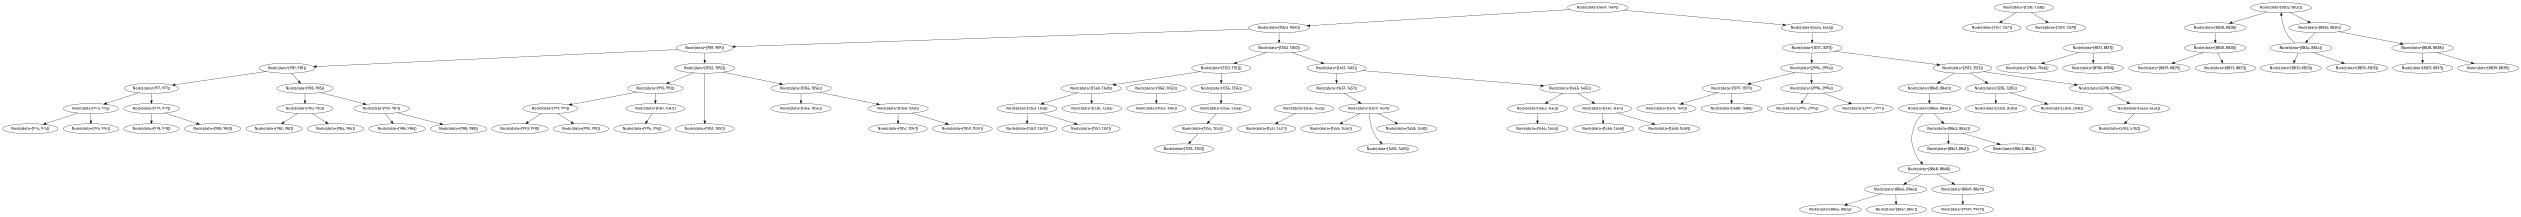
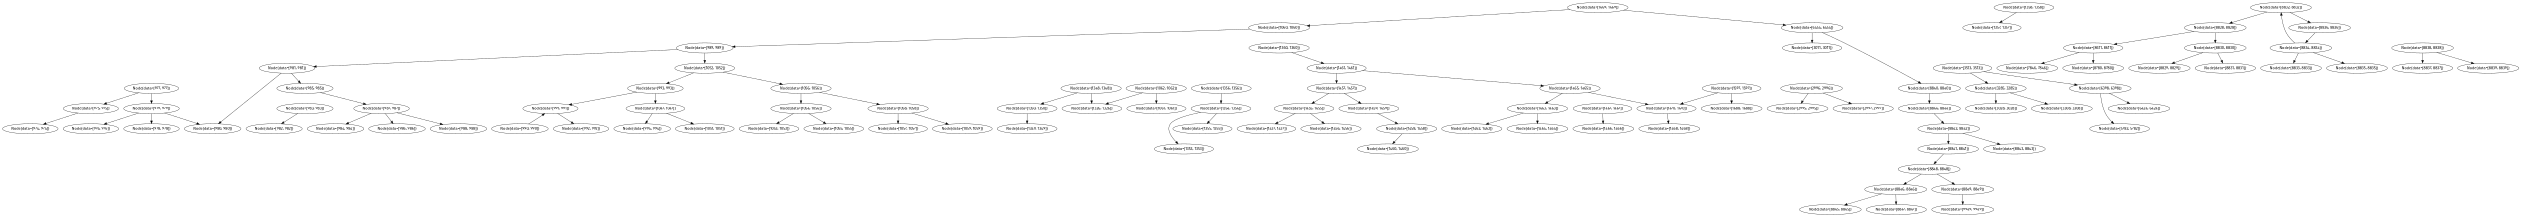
(2056, 28) -> none
(1279, 36) -> none
none -> (2155, 38)
(2370, 38) -> none
(1886, 58) -> none
(1221, 68) -> none
(1812, 68) -> none
(221, 78) -> (251, 98)
(1947, 78) -> (1871, 56)
(305, 97) -> none
(705, 97) -> (679, 118)
none -> (1125, 98)
none -> (1322, 98)
(1585, 98) -> (1617, 98)
(91, 117) -> (123, 118)
(319, 118) -> (360, 118)
(535, 118) -> (536, 120)
(1351, 118) -> (1316, 118)
(1635, 118) -> (1668, 117)
(2130, 118) -> (2104, 109)
none -> (769, 129)
none -> (834, 129)
(1091, 129) -> none
(1372, 129) -> (1398, 138)
none -> (1472, 129)
(1912, 137) -> (1940, 158)
(1194, 138) -> (1175, 120)
